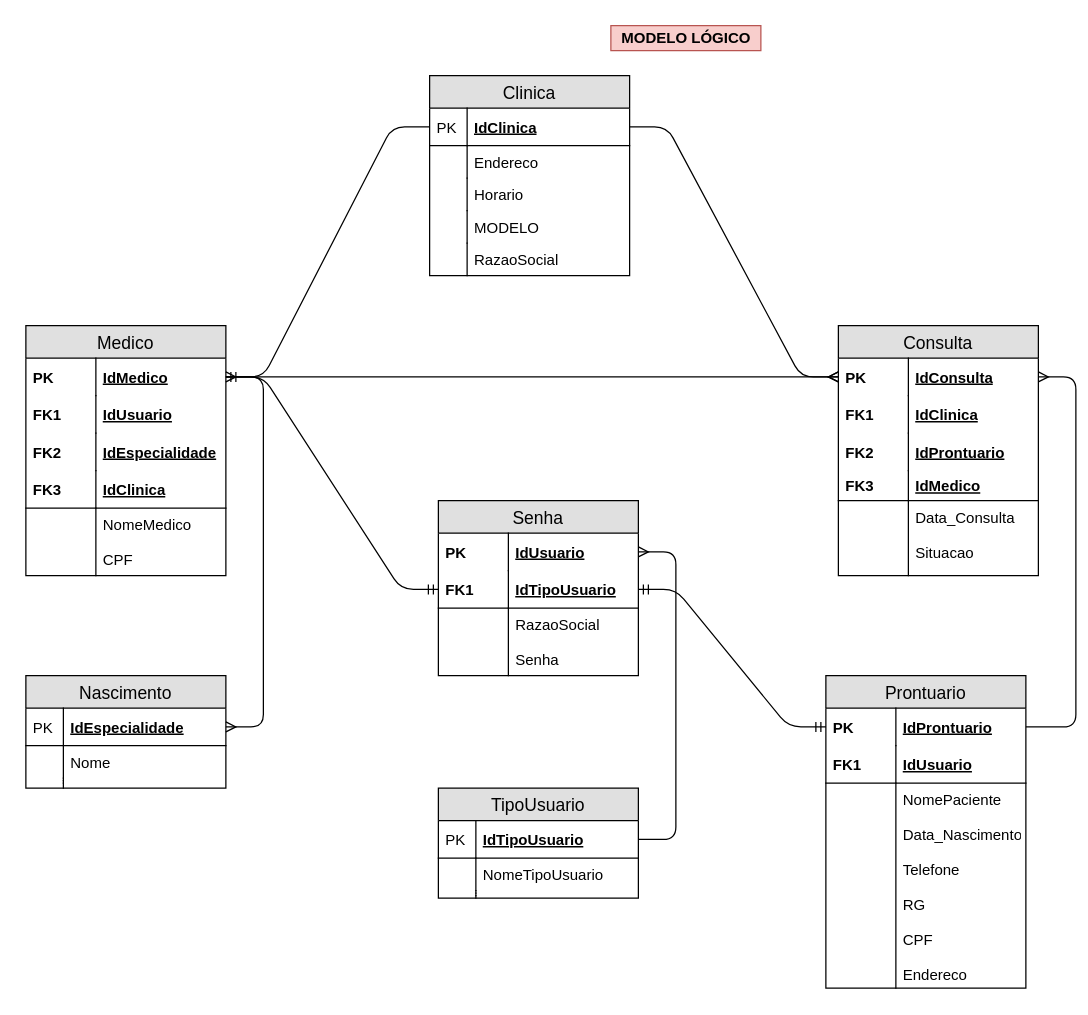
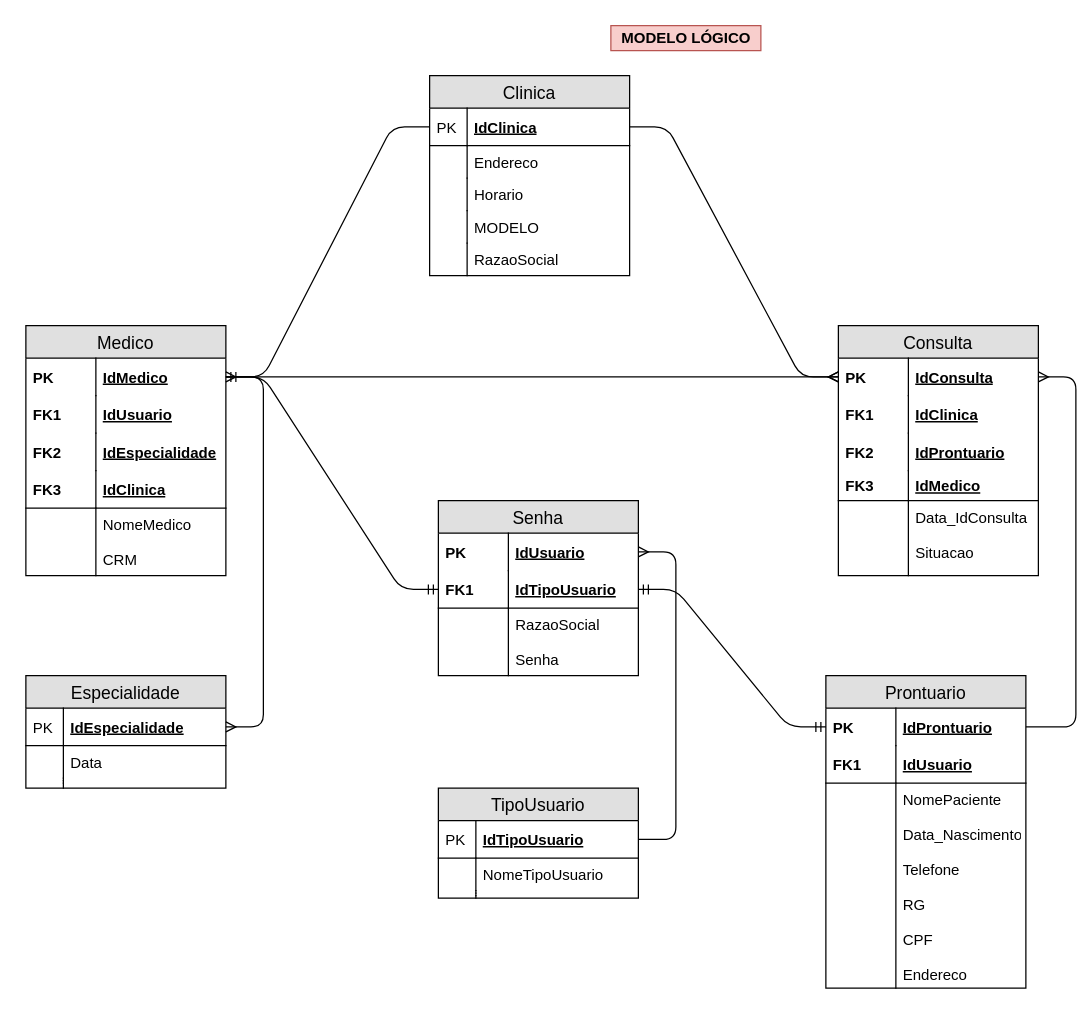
(968, 518) -> (976, 518)
(143, 525) -> (143, 525)
(125, 693) -> (125, 693)
(87, 763) -> (87, 763)
